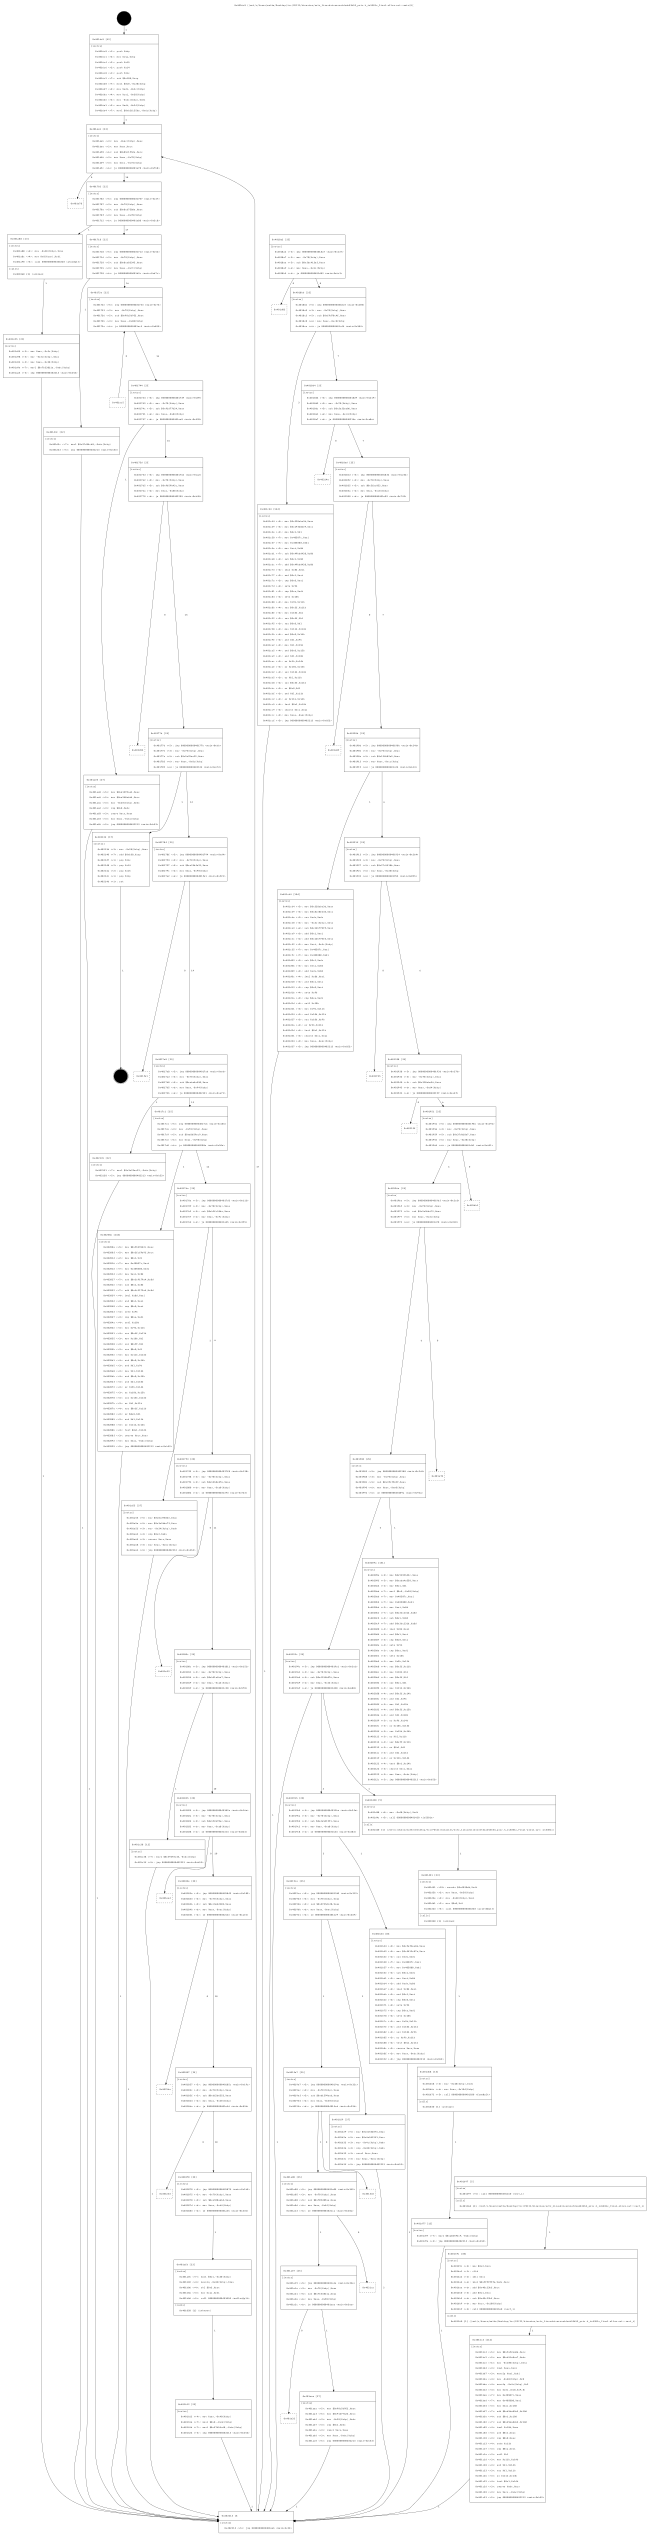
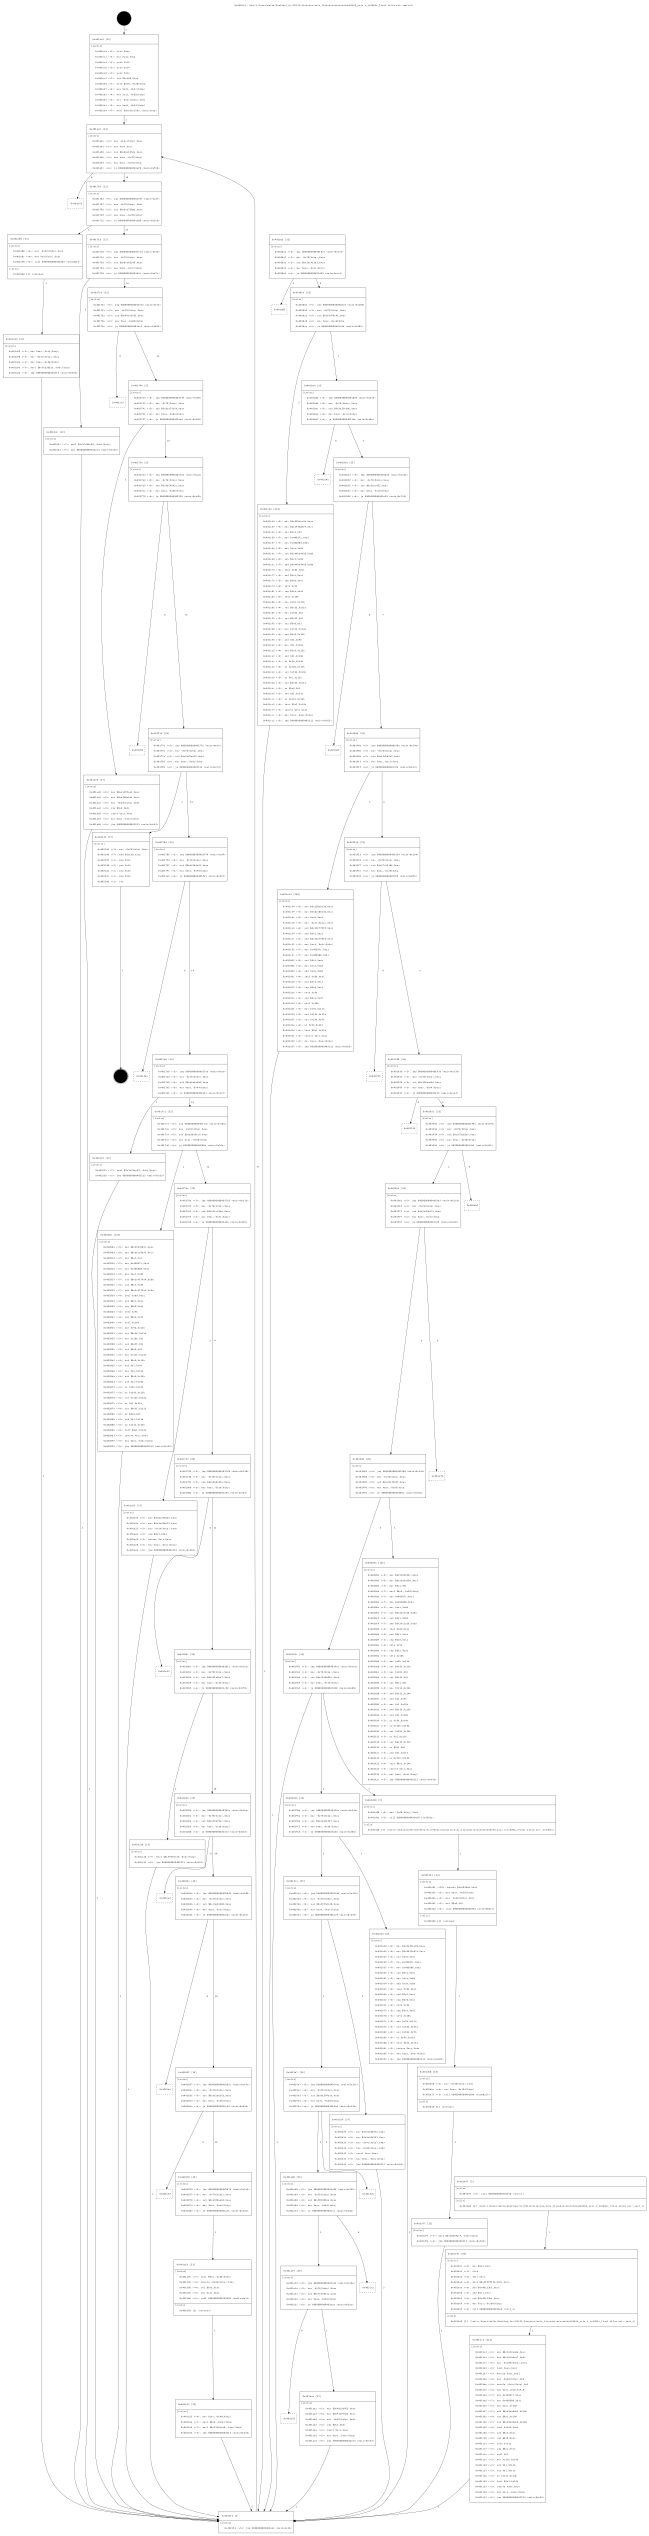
(122, 366) -> (116, 364)
